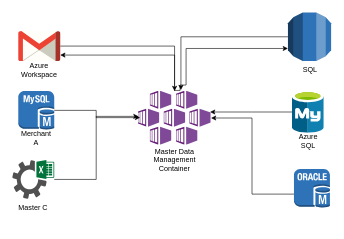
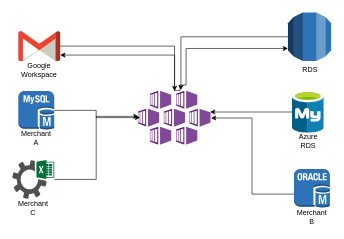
(311, 69) -> (311, 69)
(39, 70) -> (39, 70)
(309, 141) -> (309, 141)
(175, 160) -> none
(33, 208) -> (33, 208)
none -> (312, 217)
